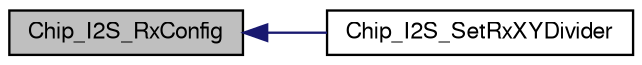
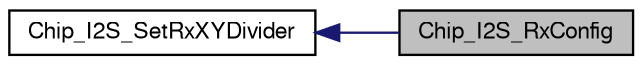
(297, 33) -> (370, 33)
